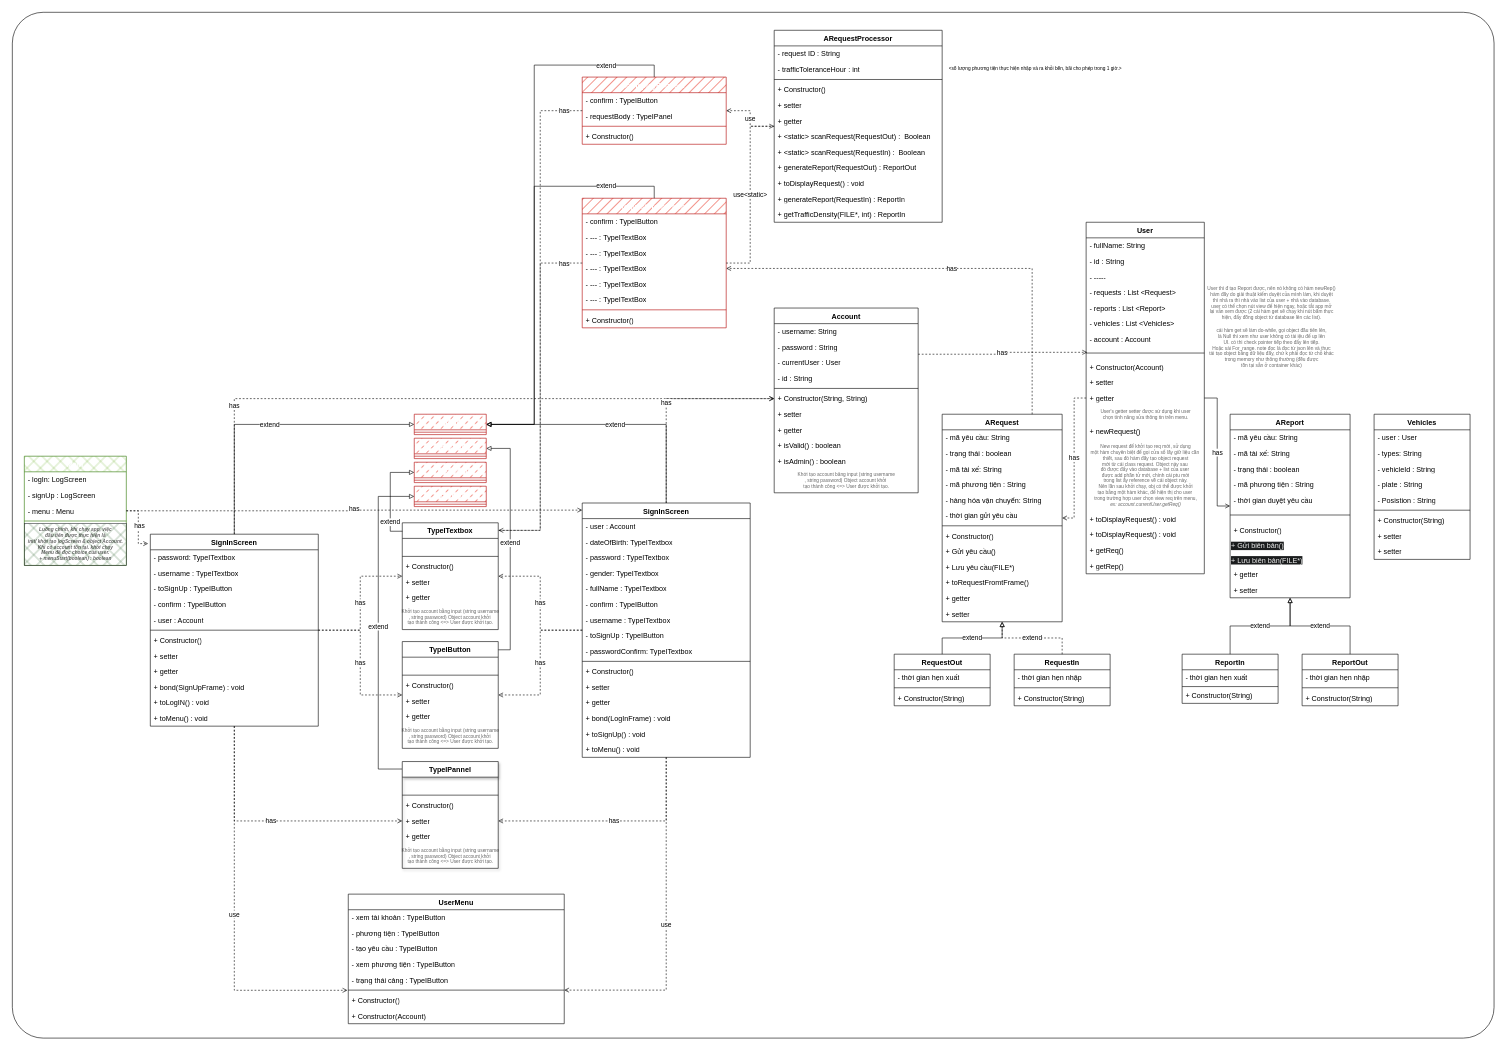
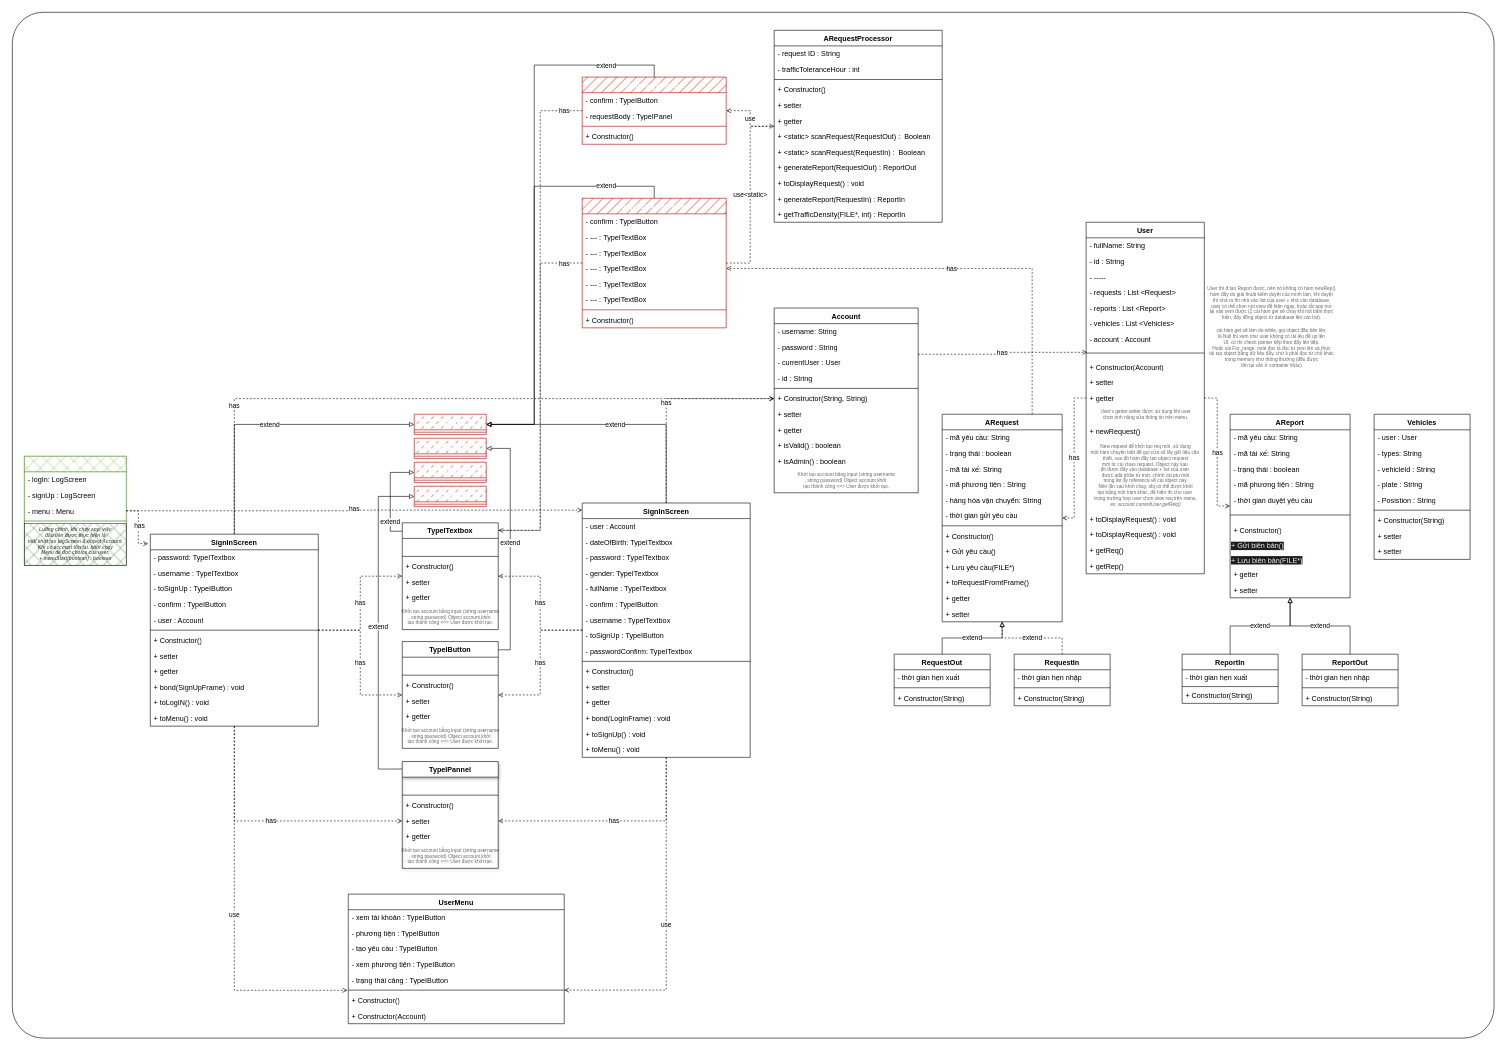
(1035, 68) -> none
(1217, 450) -> (1217, 450)
